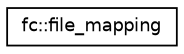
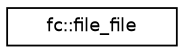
(92, 27) -> (92, 27)
